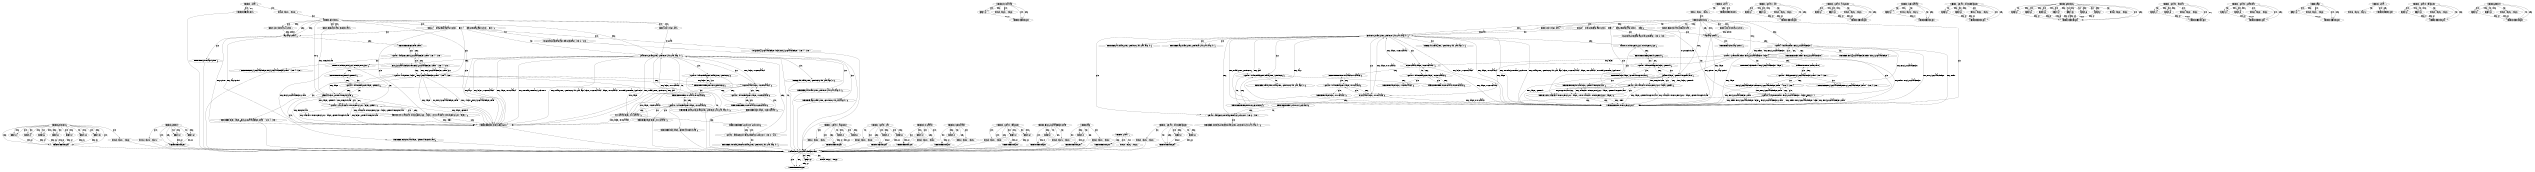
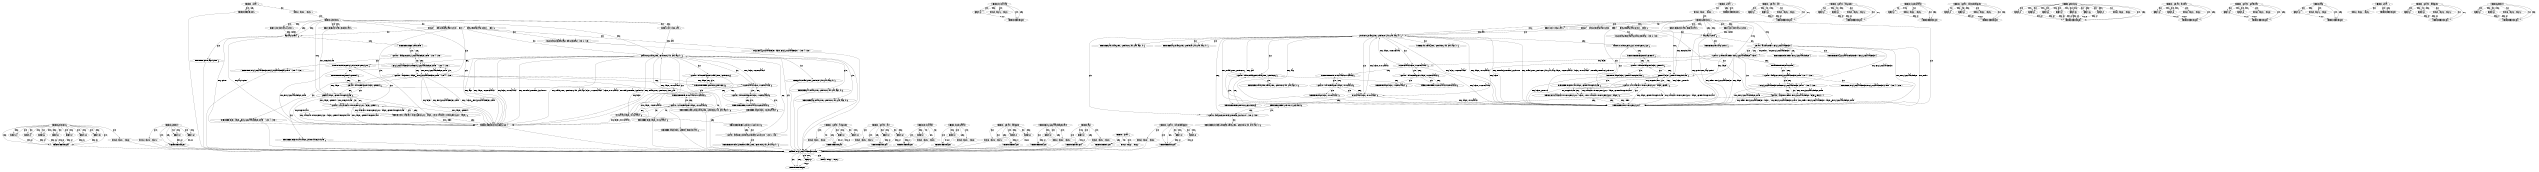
(1761, 66) -> none
